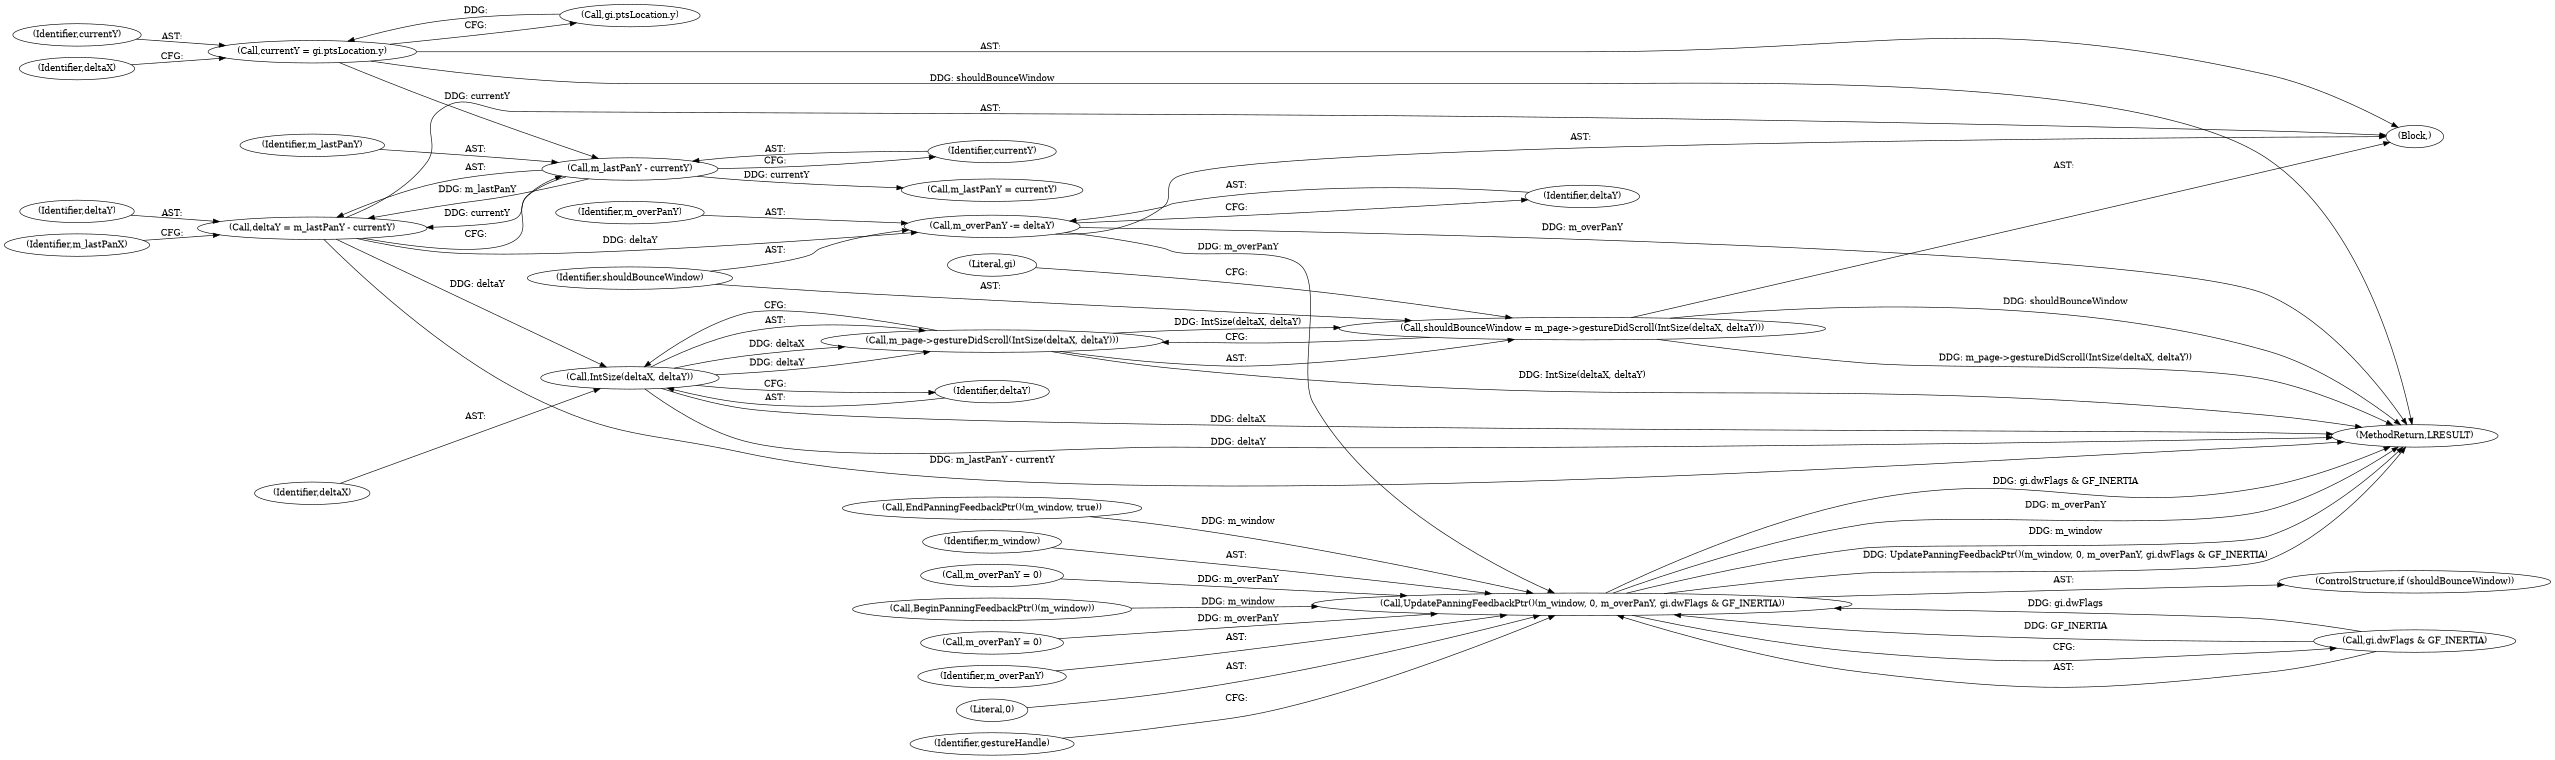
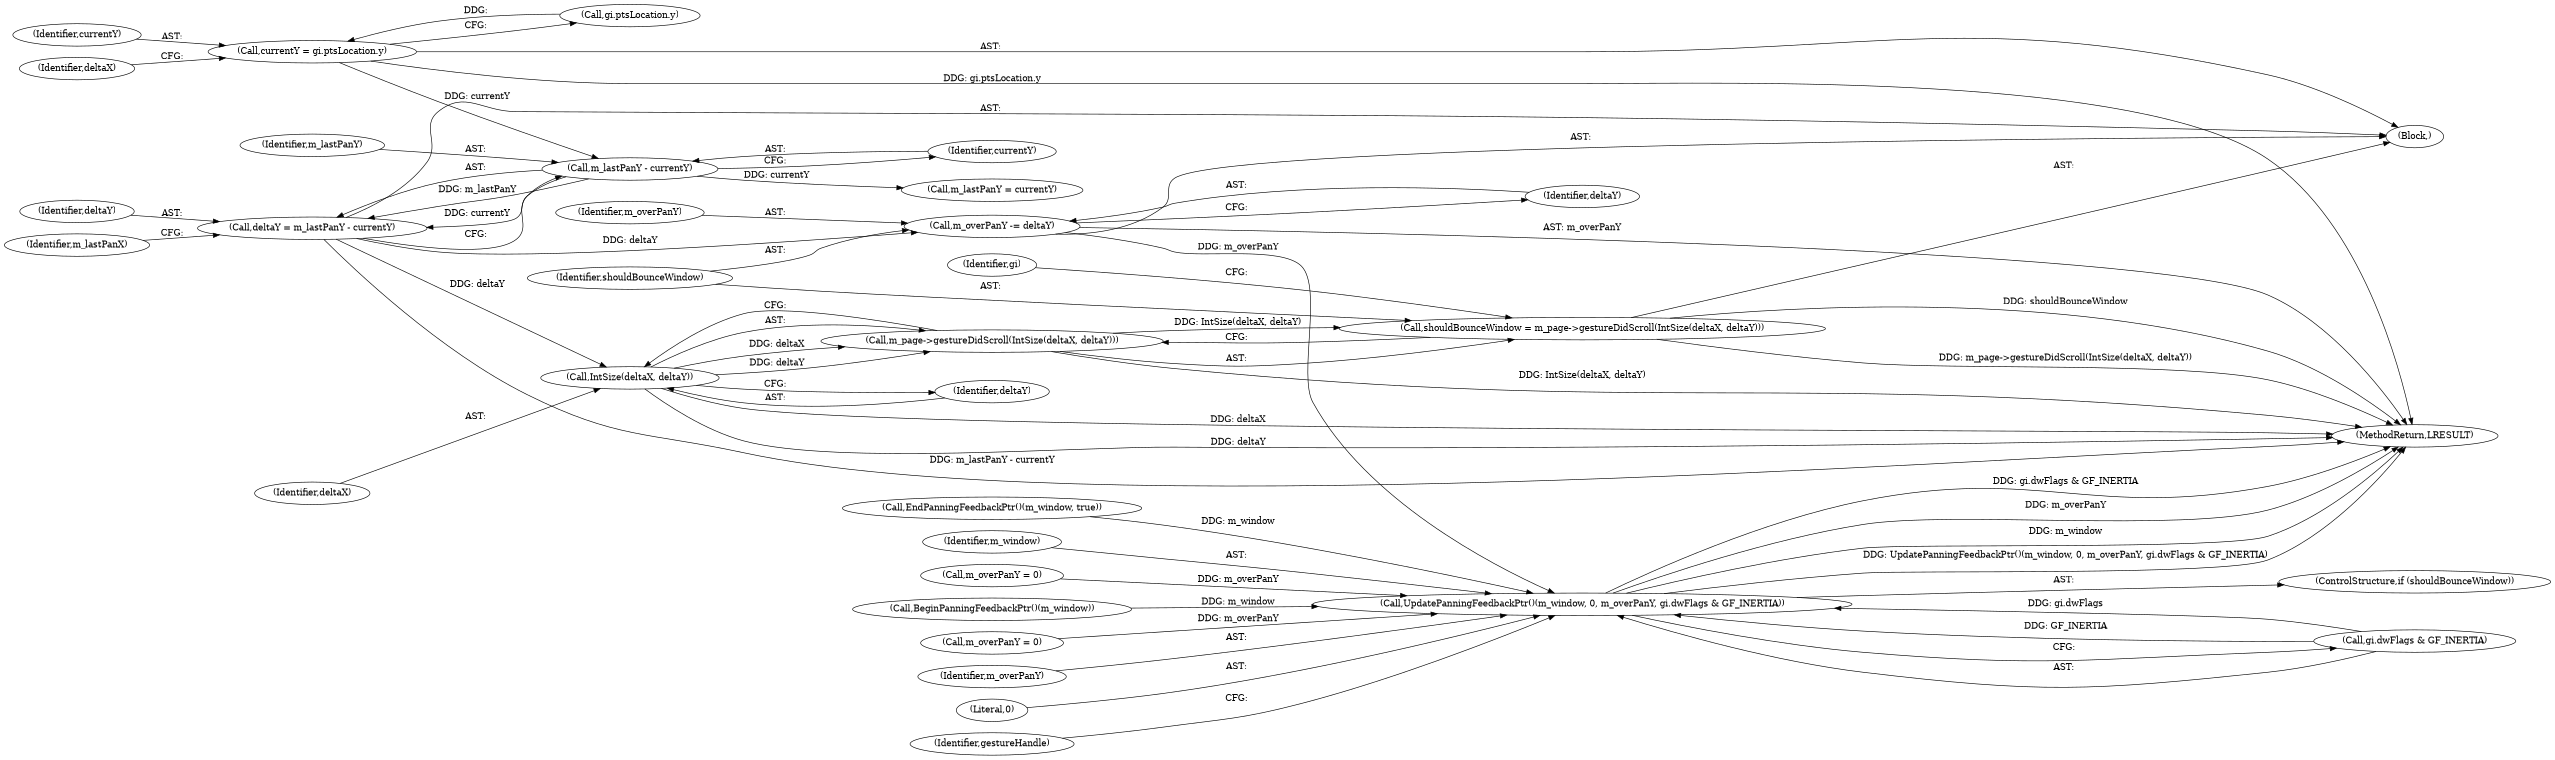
(992, 79) -> (992, 79)
(1582, 228) -> (1582, 228)
(992, 265) -> (992, 265)
